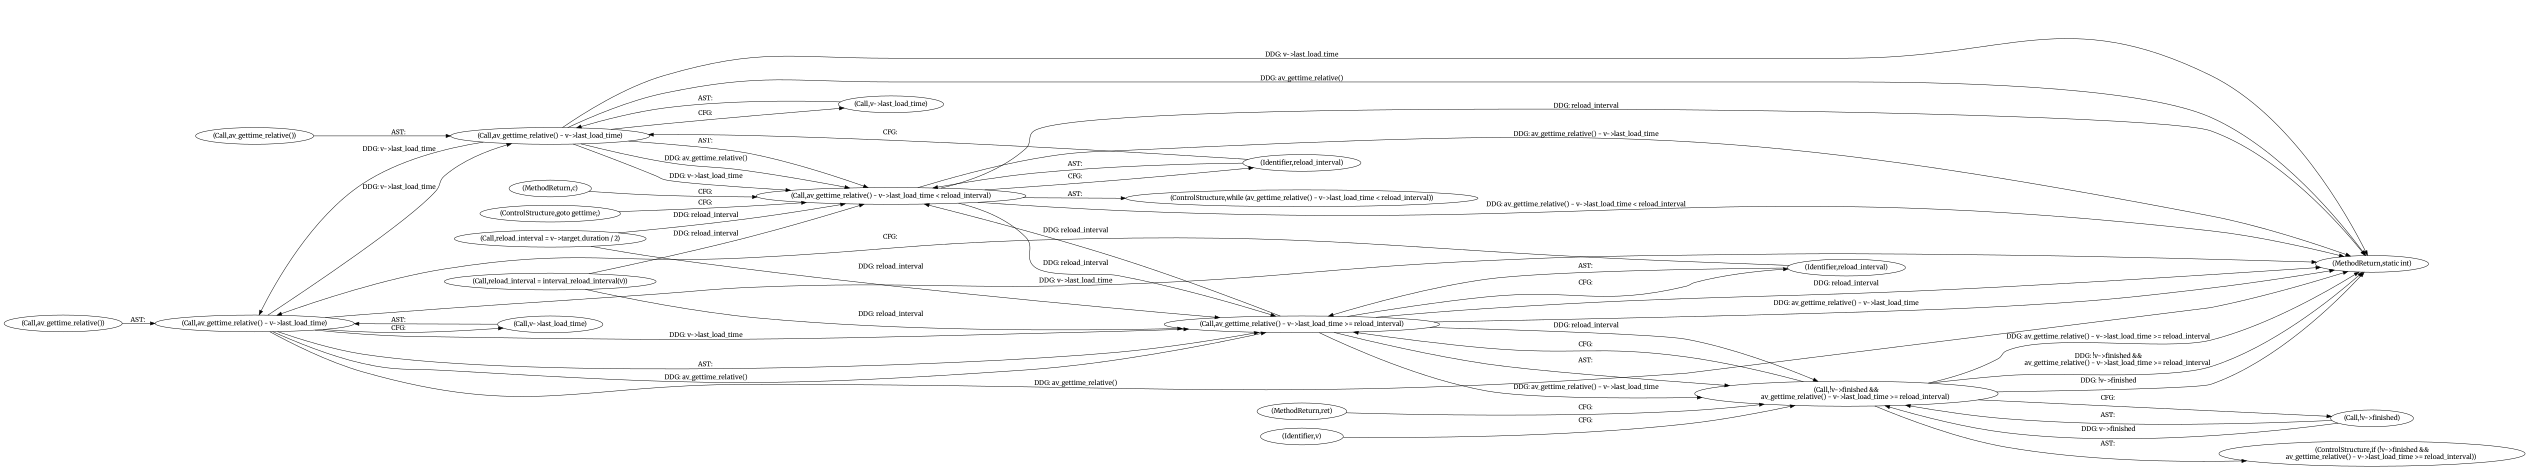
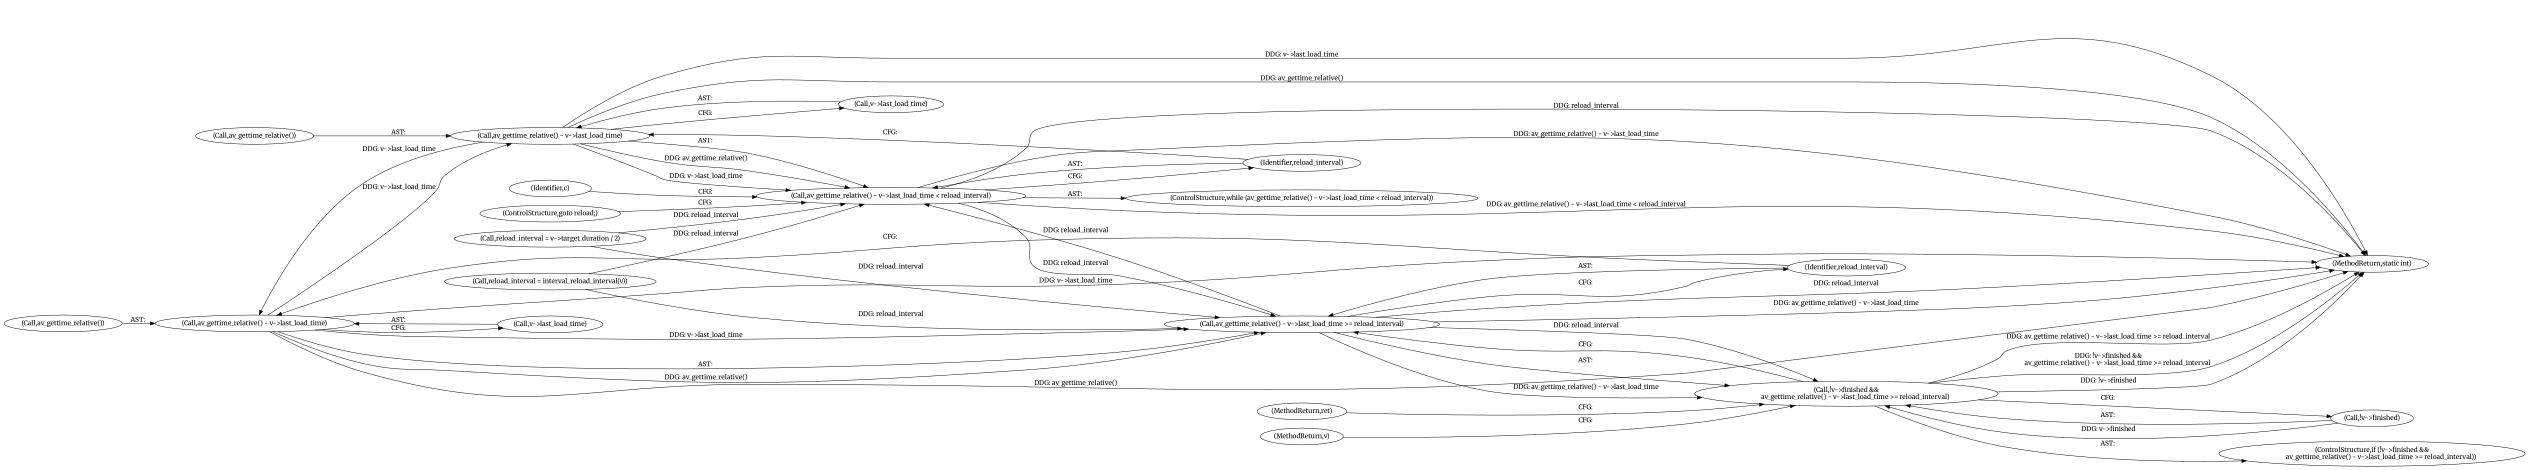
(550, 188) -> (550, 188)
(550, 214) -> (550, 214)
(1302, 436) -> (1302, 436)
